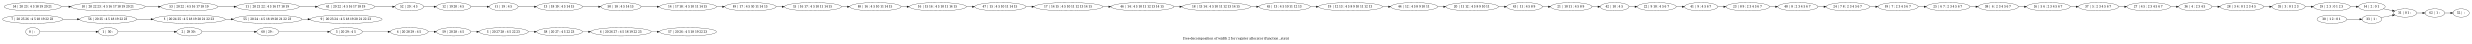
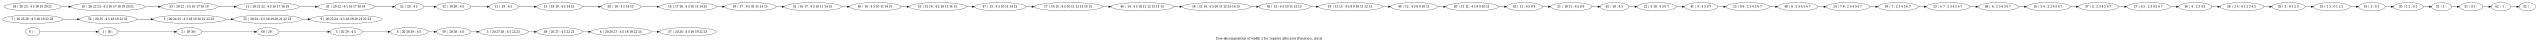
(2388, 10) -> (2388, 7)
